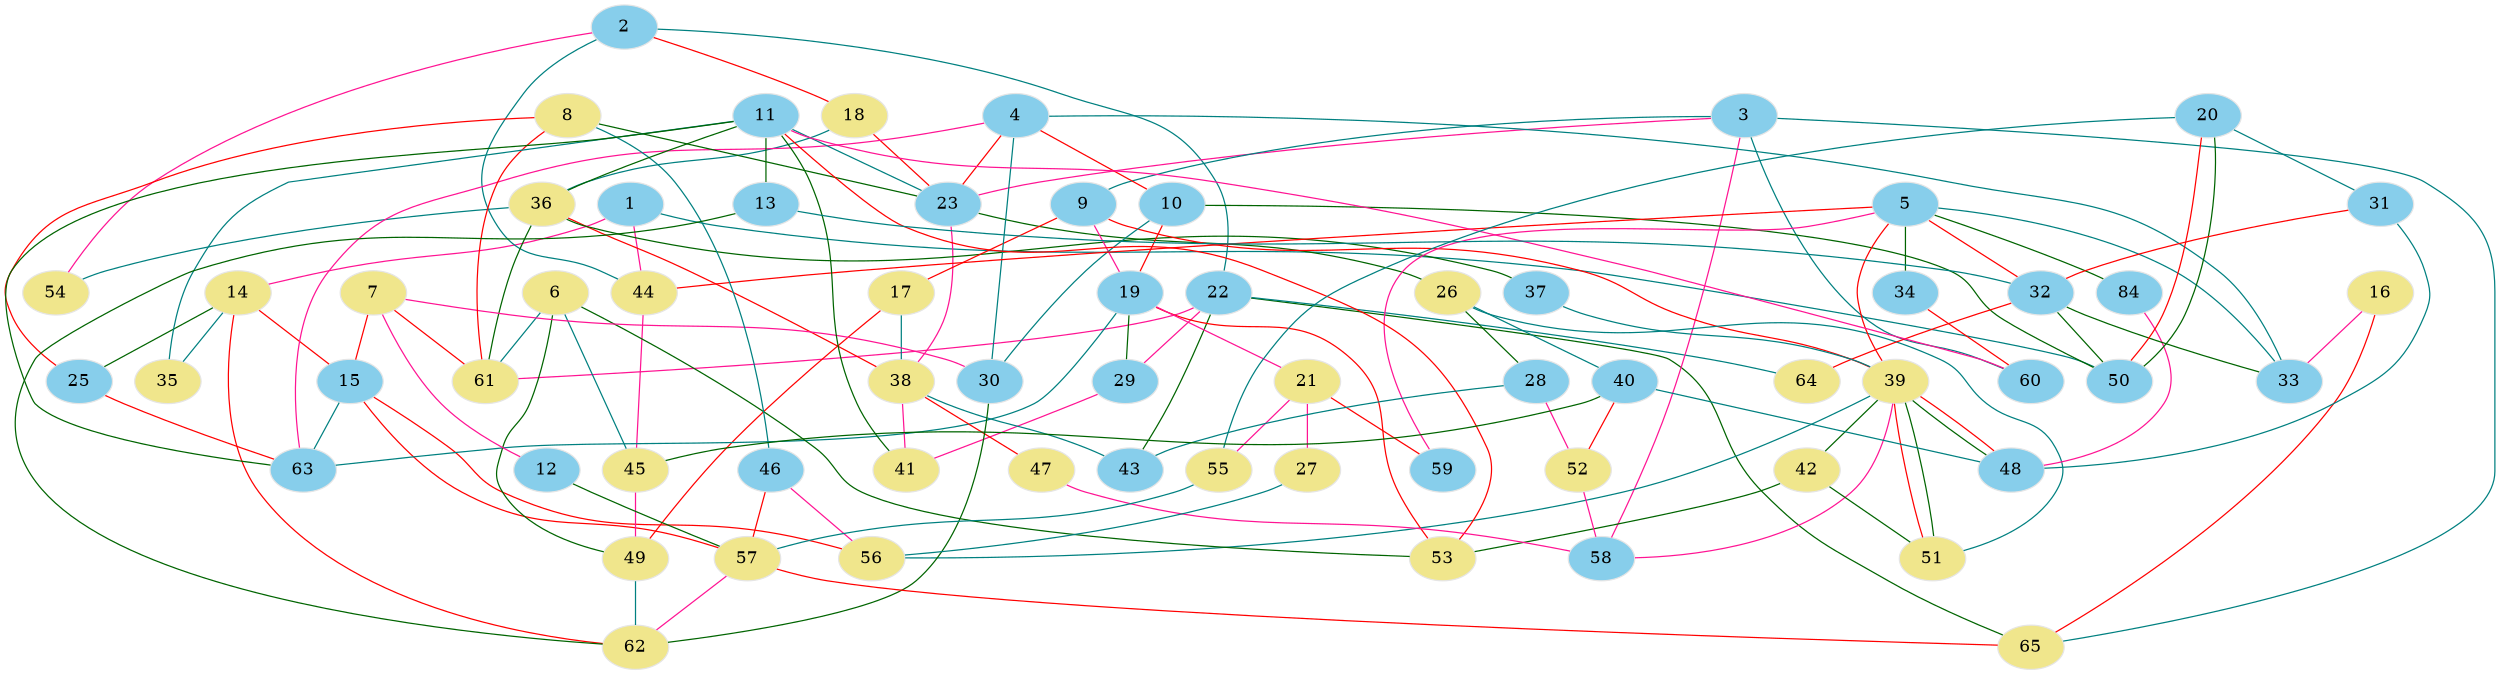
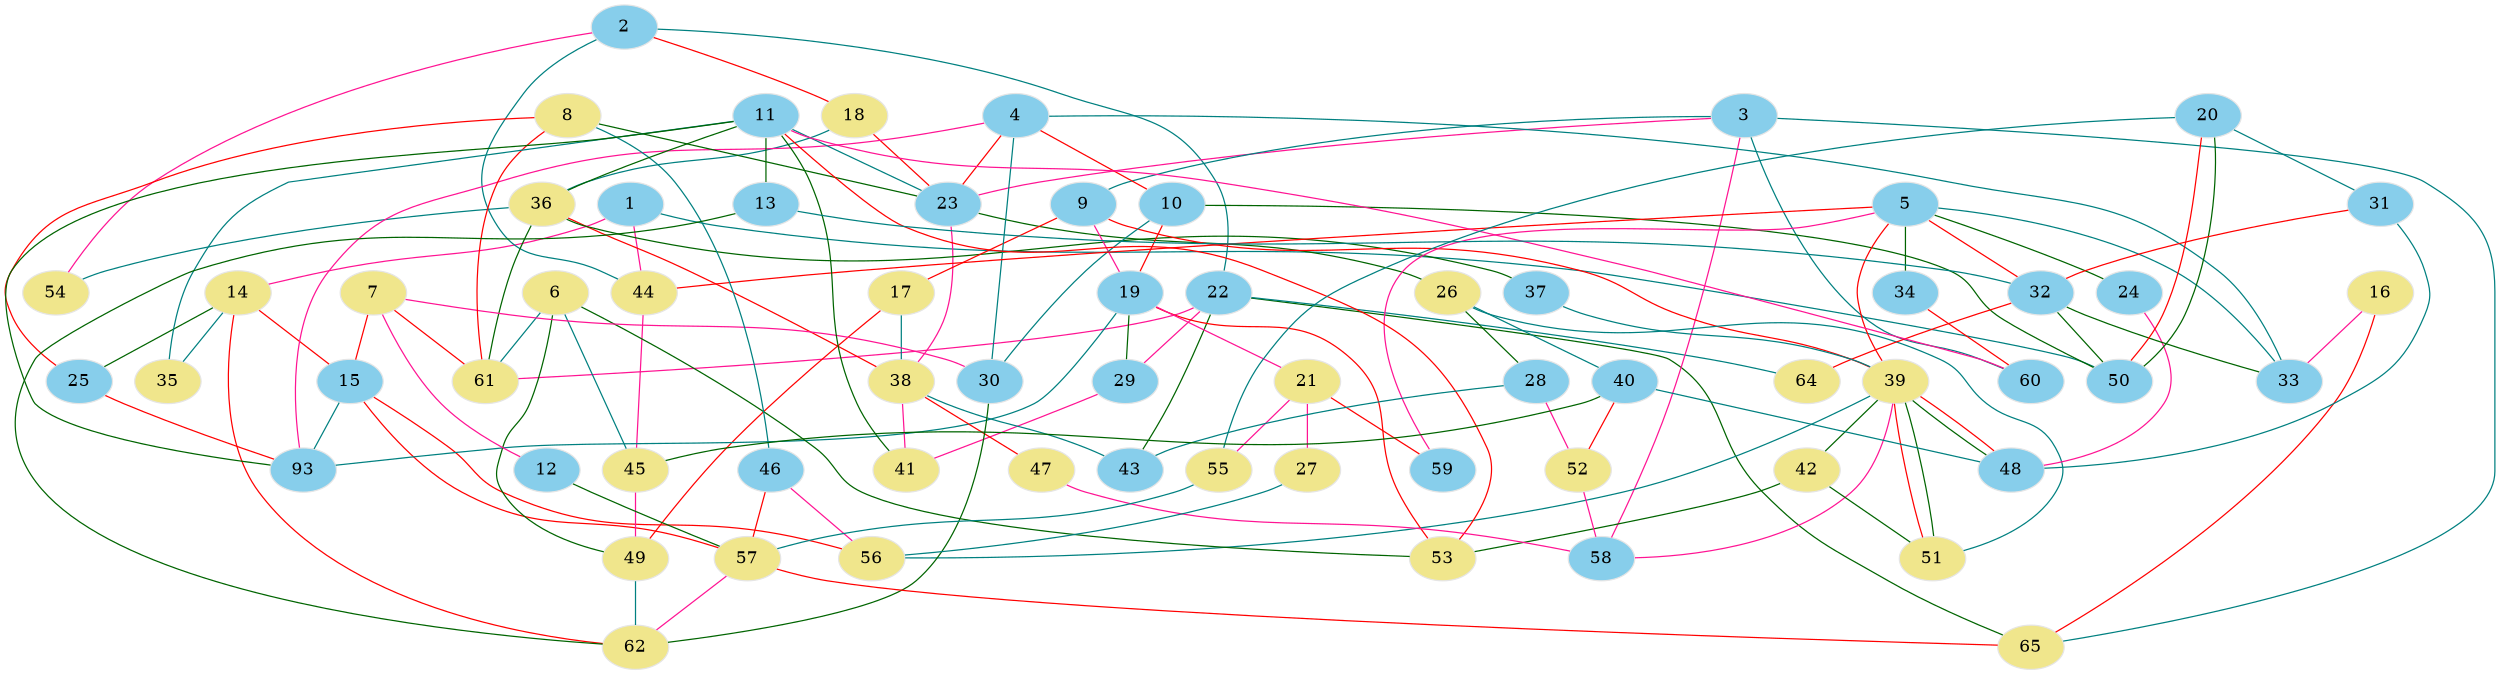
(2129, 293) -> (2129, 293)
(303, 470) -> (303, 470)
